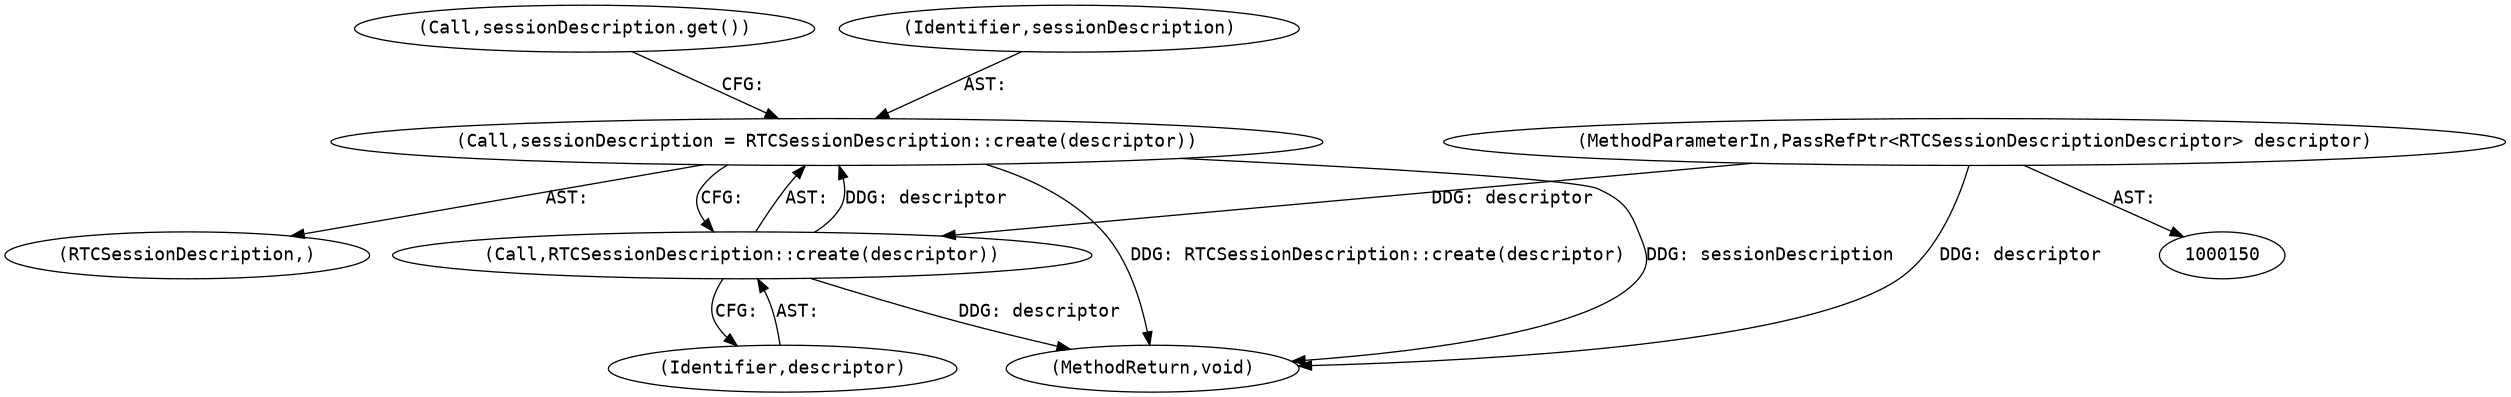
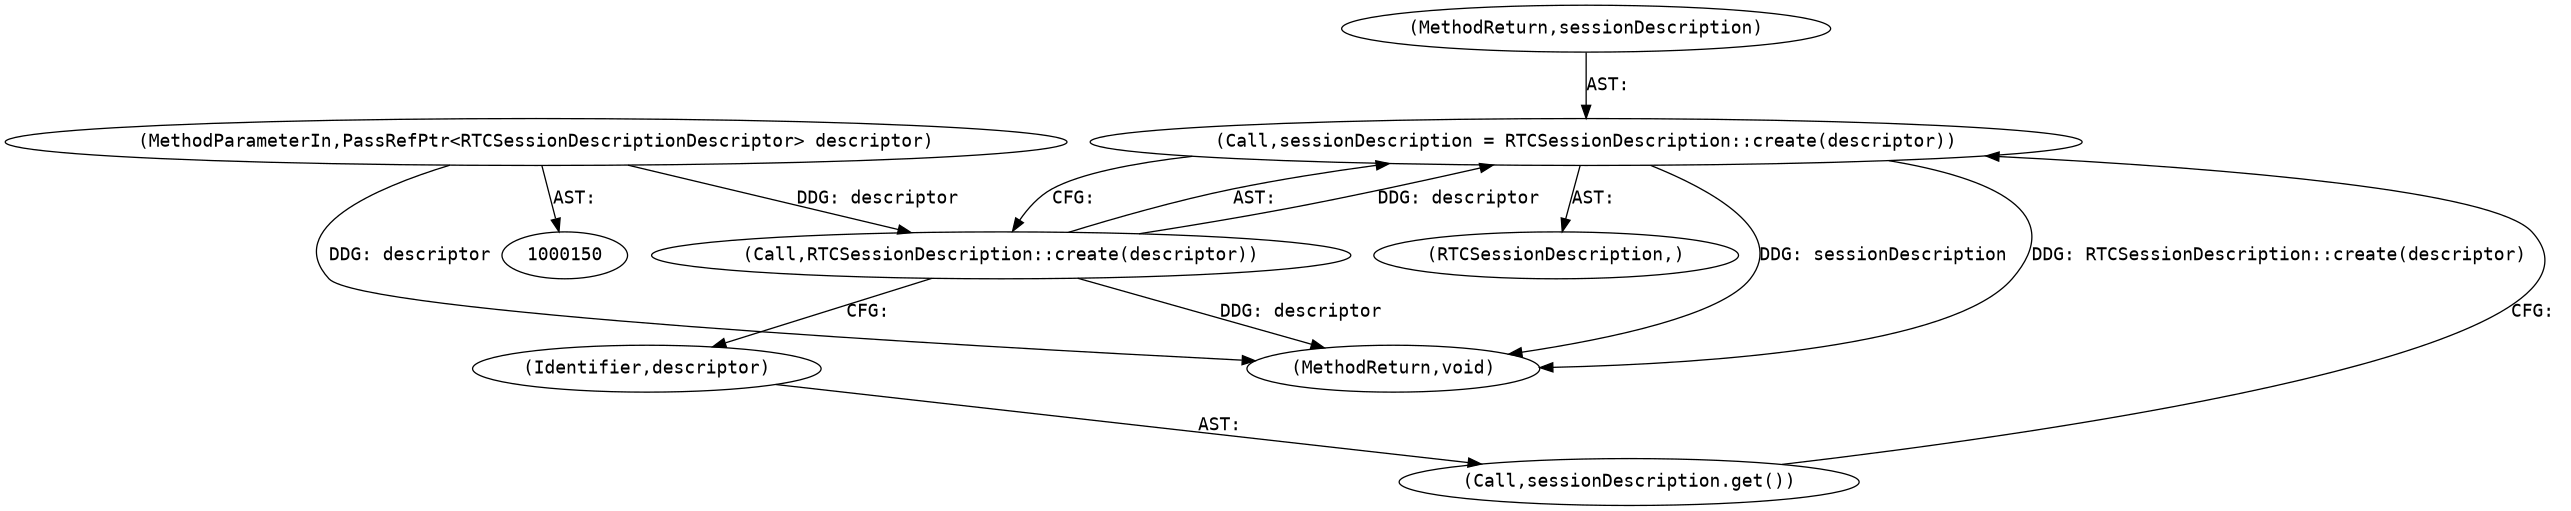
(1069, 29) -> (1586, 29)
(774, 317) -> (1122, 424)
